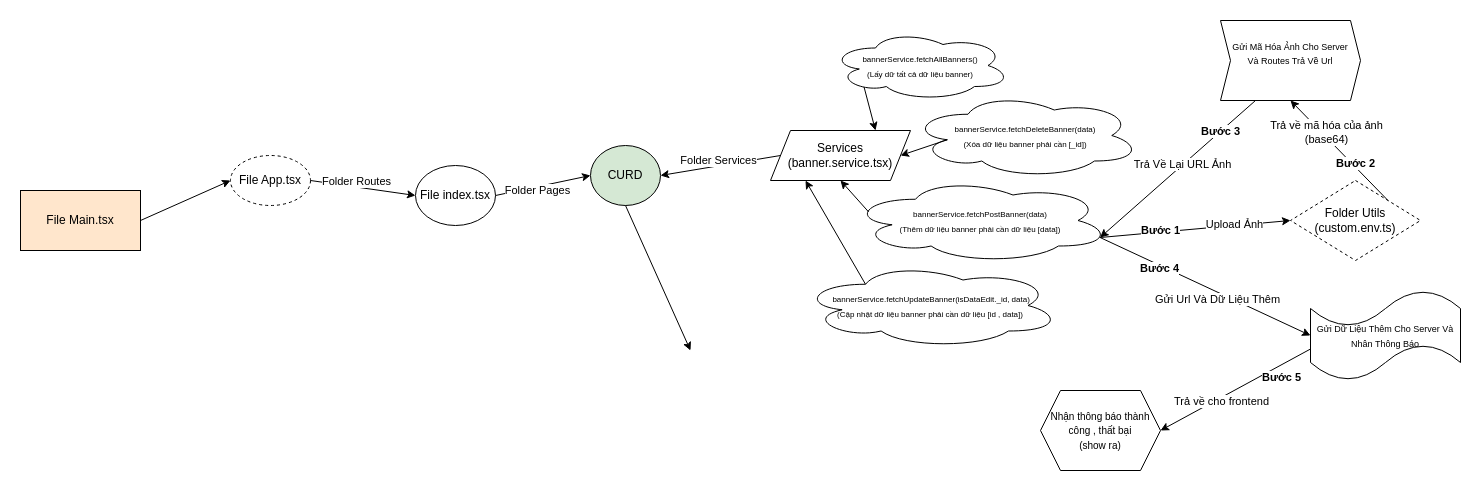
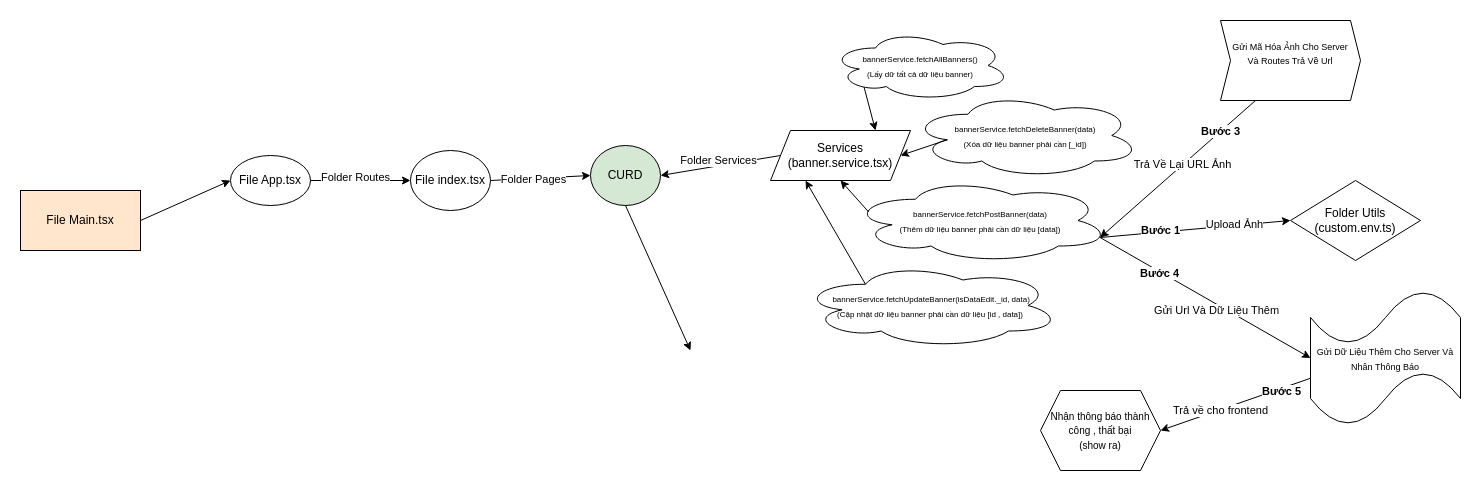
(1342, 153) -> none
(271, 181) -> (271, 181)
(456, 196) -> (451, 181)
(1356, 221) -> (1356, 221)
(1386, 336) -> (1386, 358)
